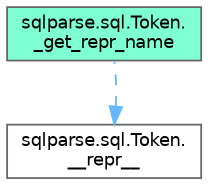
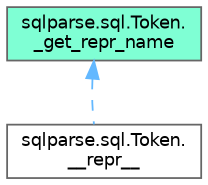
(116, 84) -> (92, 102)
